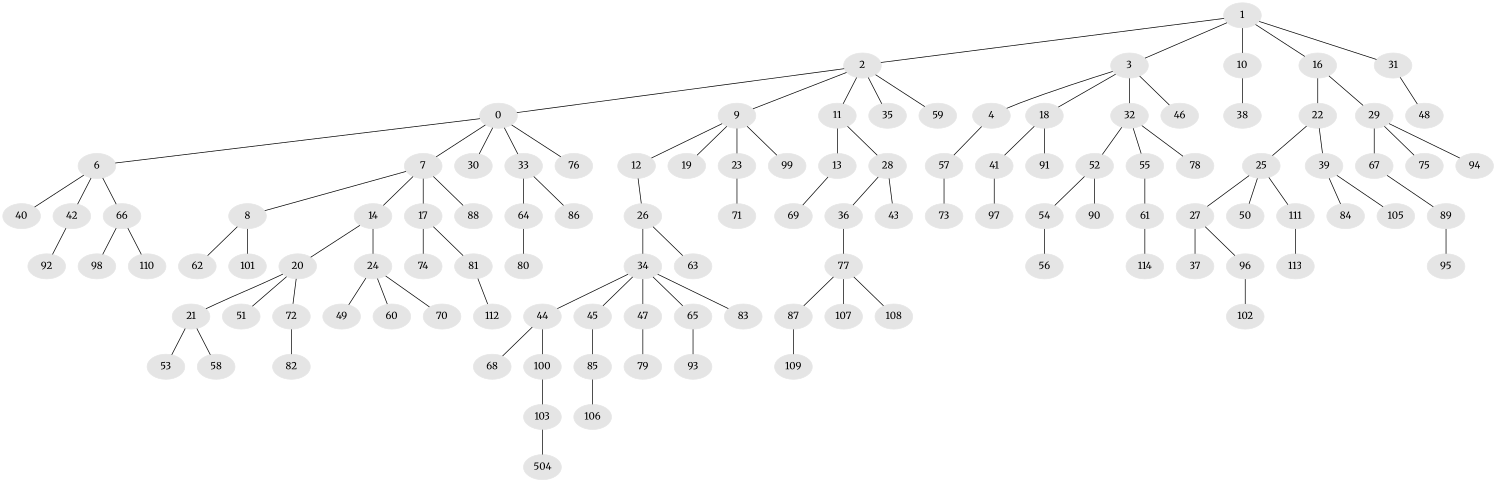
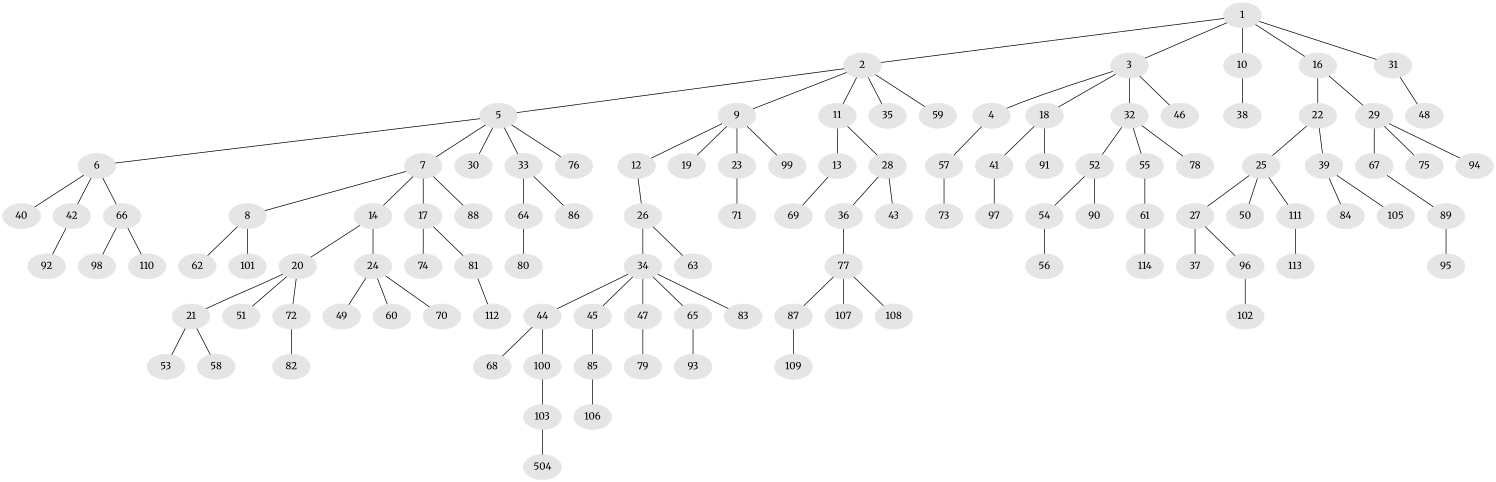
(499, 116) -> (499, 116)
